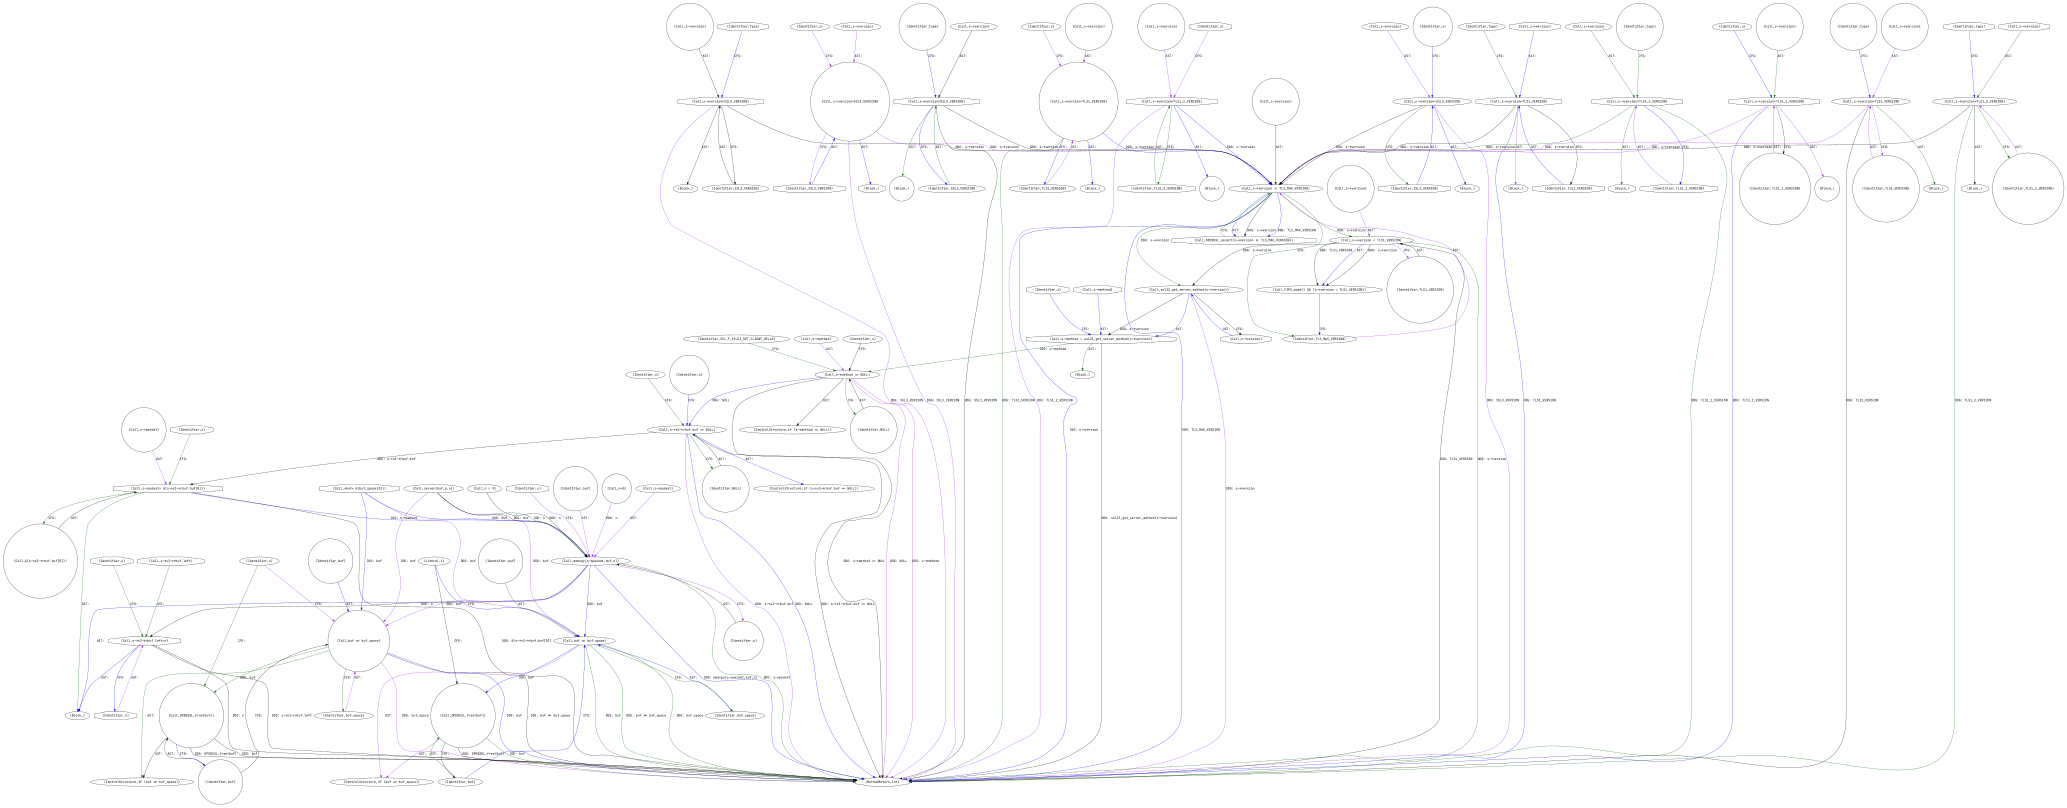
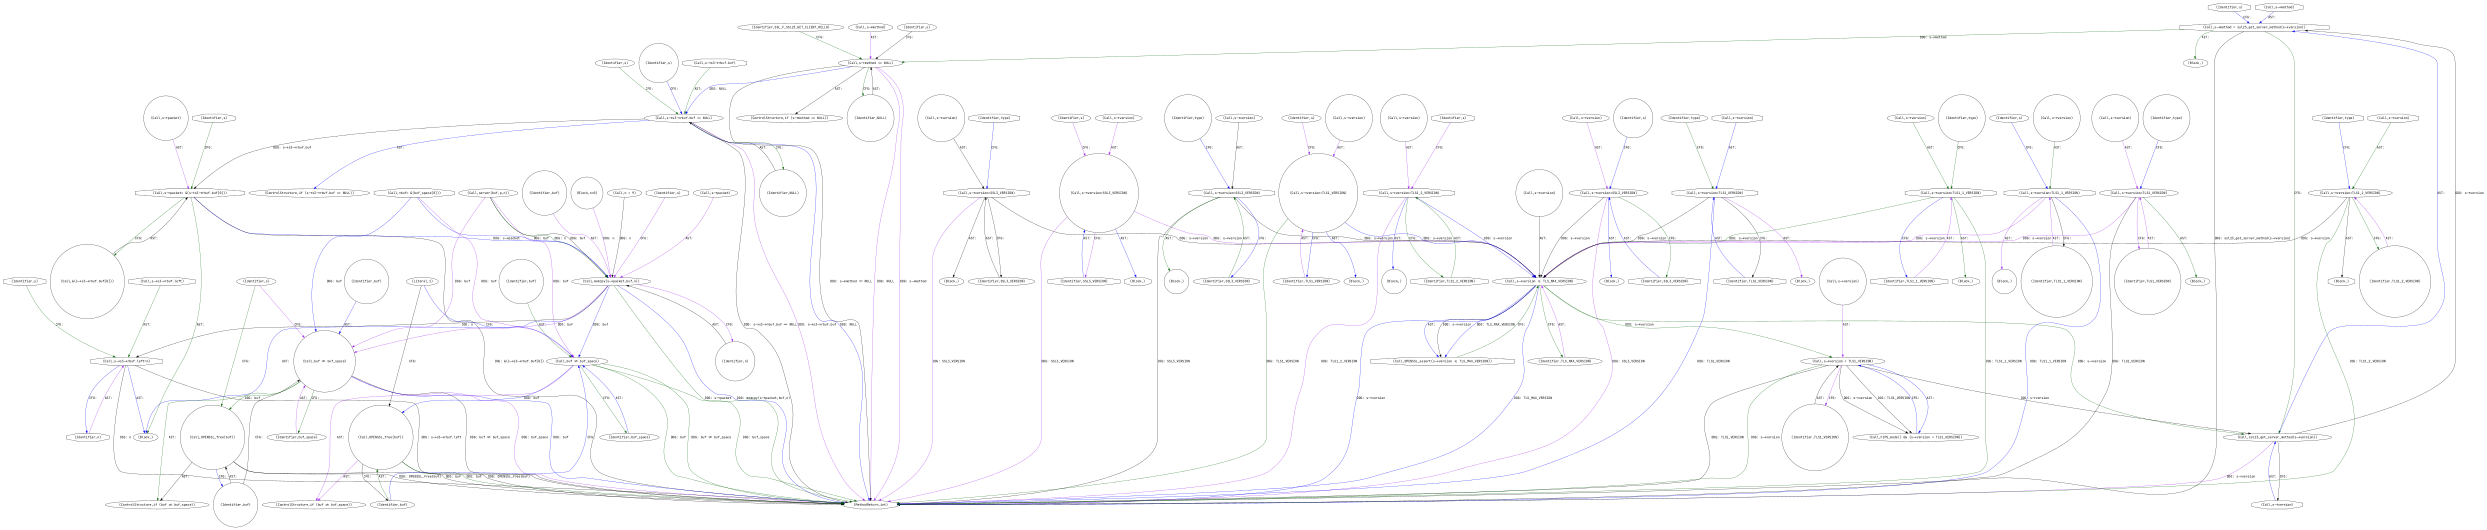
none -> (715, 63)
none -> (2294, 225)
(1320, 313) -> (1903, 389)
(617, 489) -> (587, 193)
